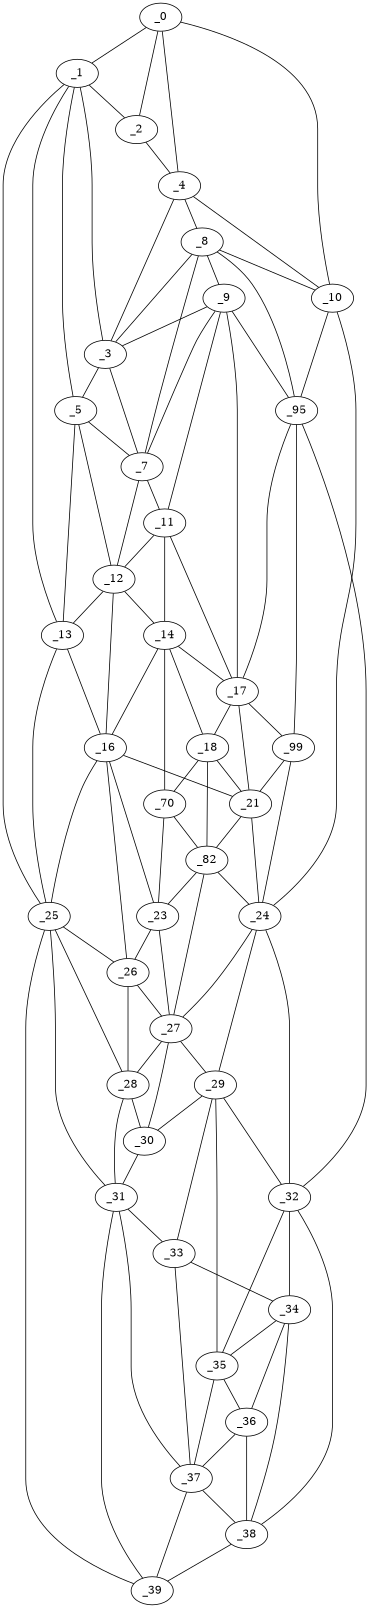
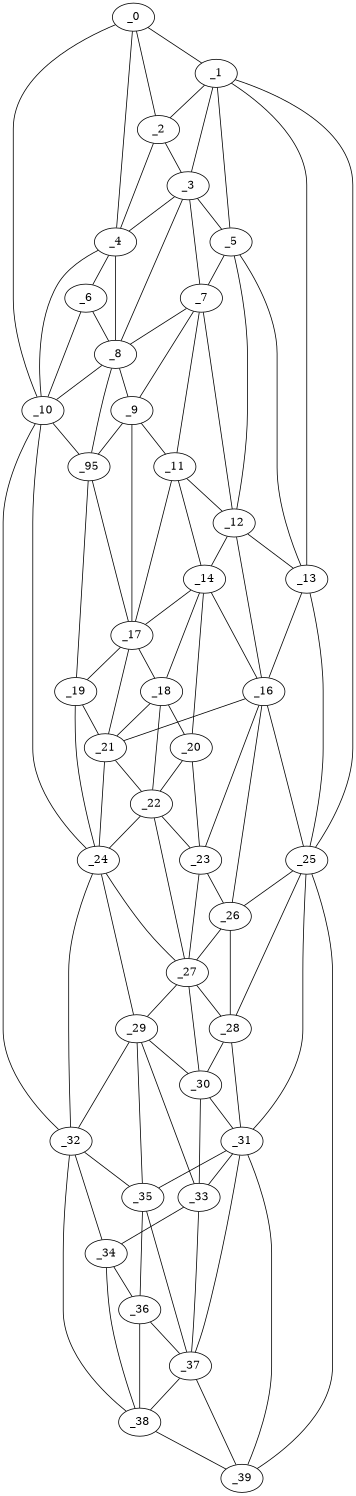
none -> (86, 298)
(165, 326) -> (173, 158)
(293, 748) -> (76, 692)
(165, 804) -> (191, 748)
(366, 811) -> (3, 782)
(207, 860) -> (151, 804)
none -> (200, 1141)
(253, 1338) -> (194, 1168)
